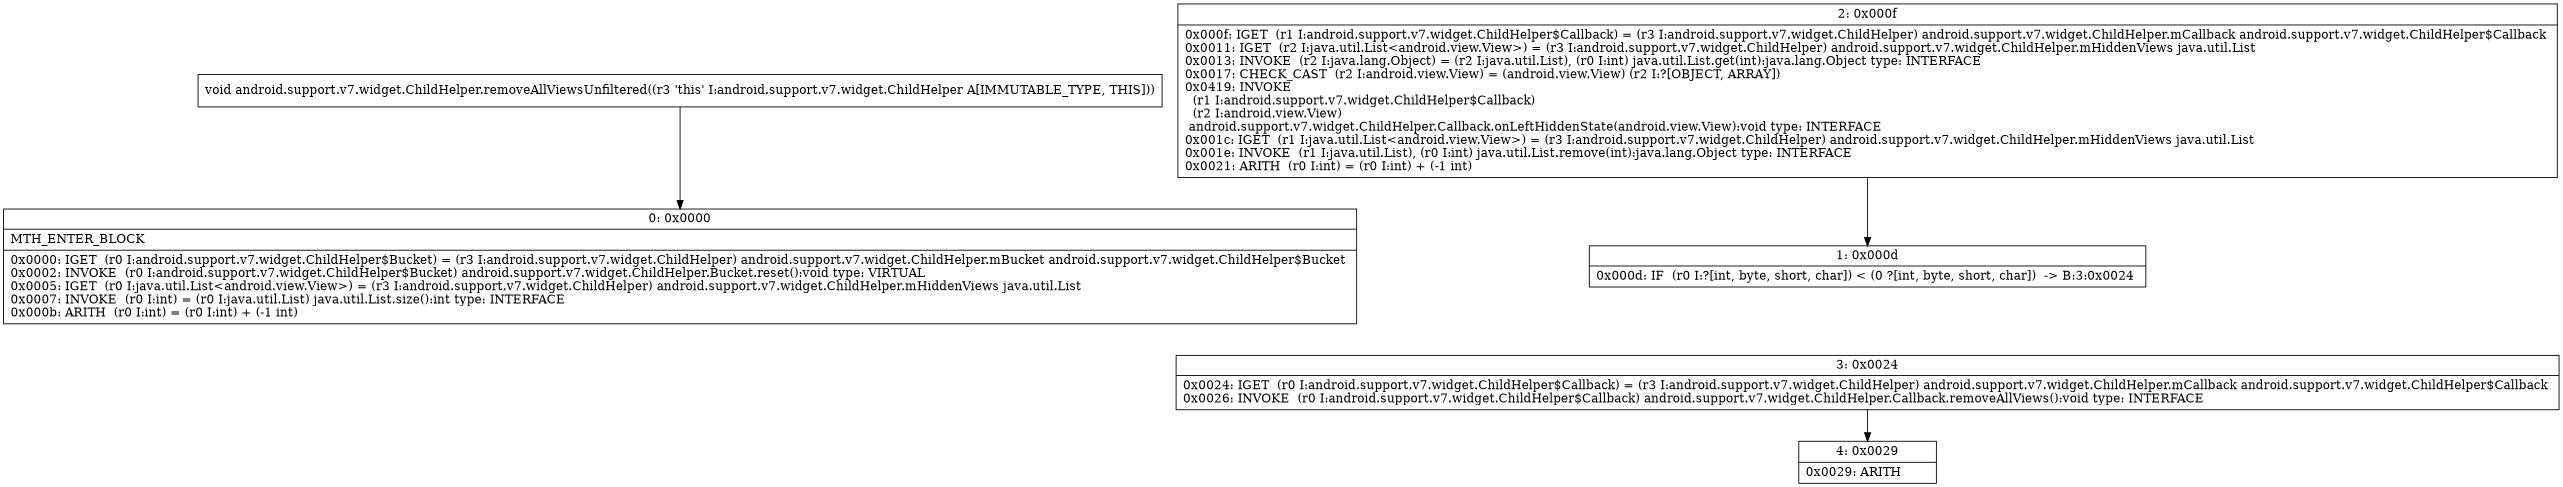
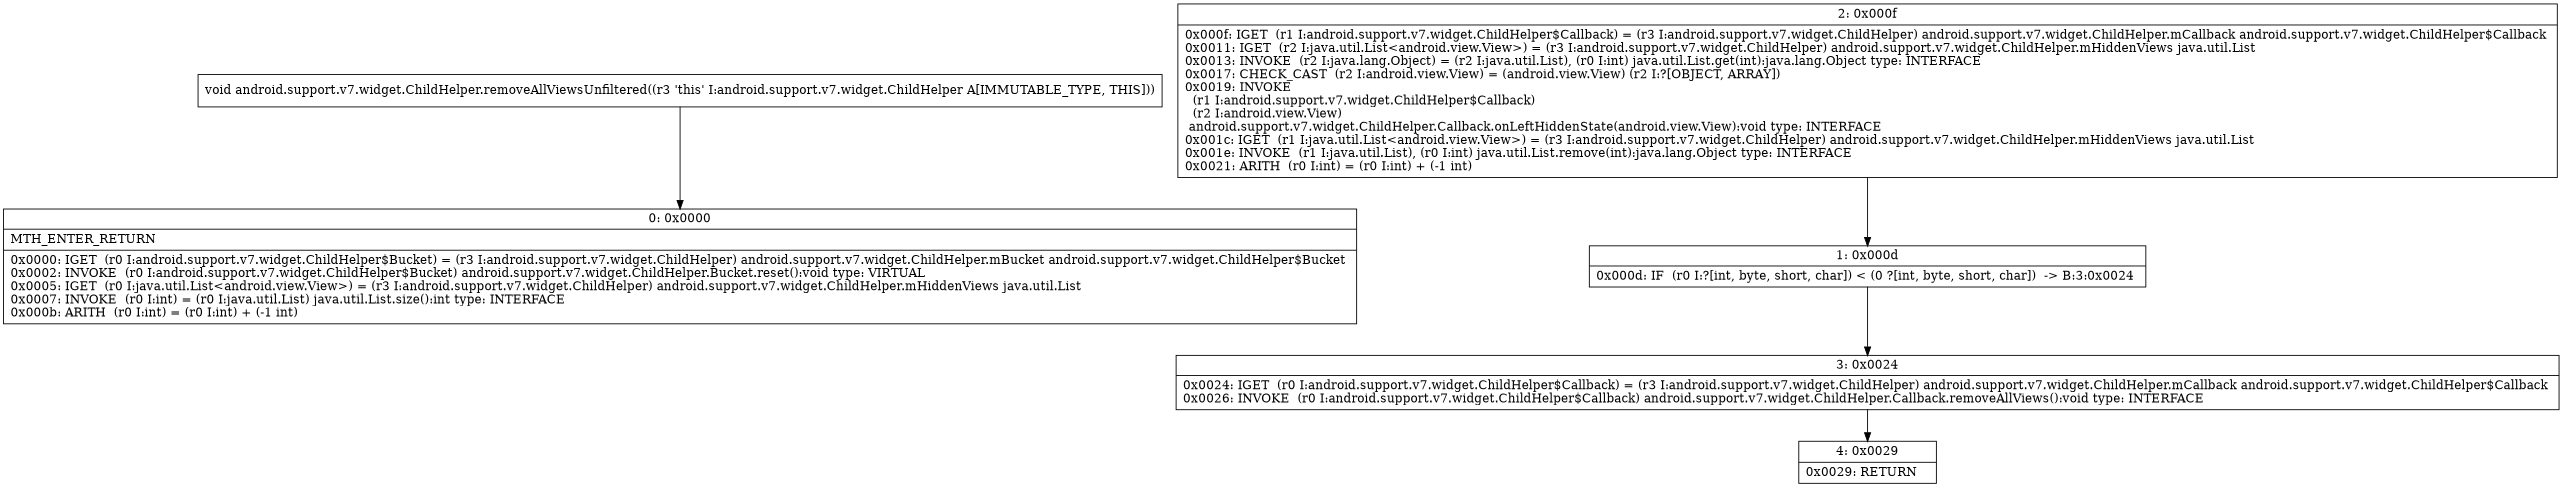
(1242, 88) -> (1242, 88)
(78, 239) -> (83, 239)
none -> (1868, 317)
(1860, 472) -> (1868, 472)
